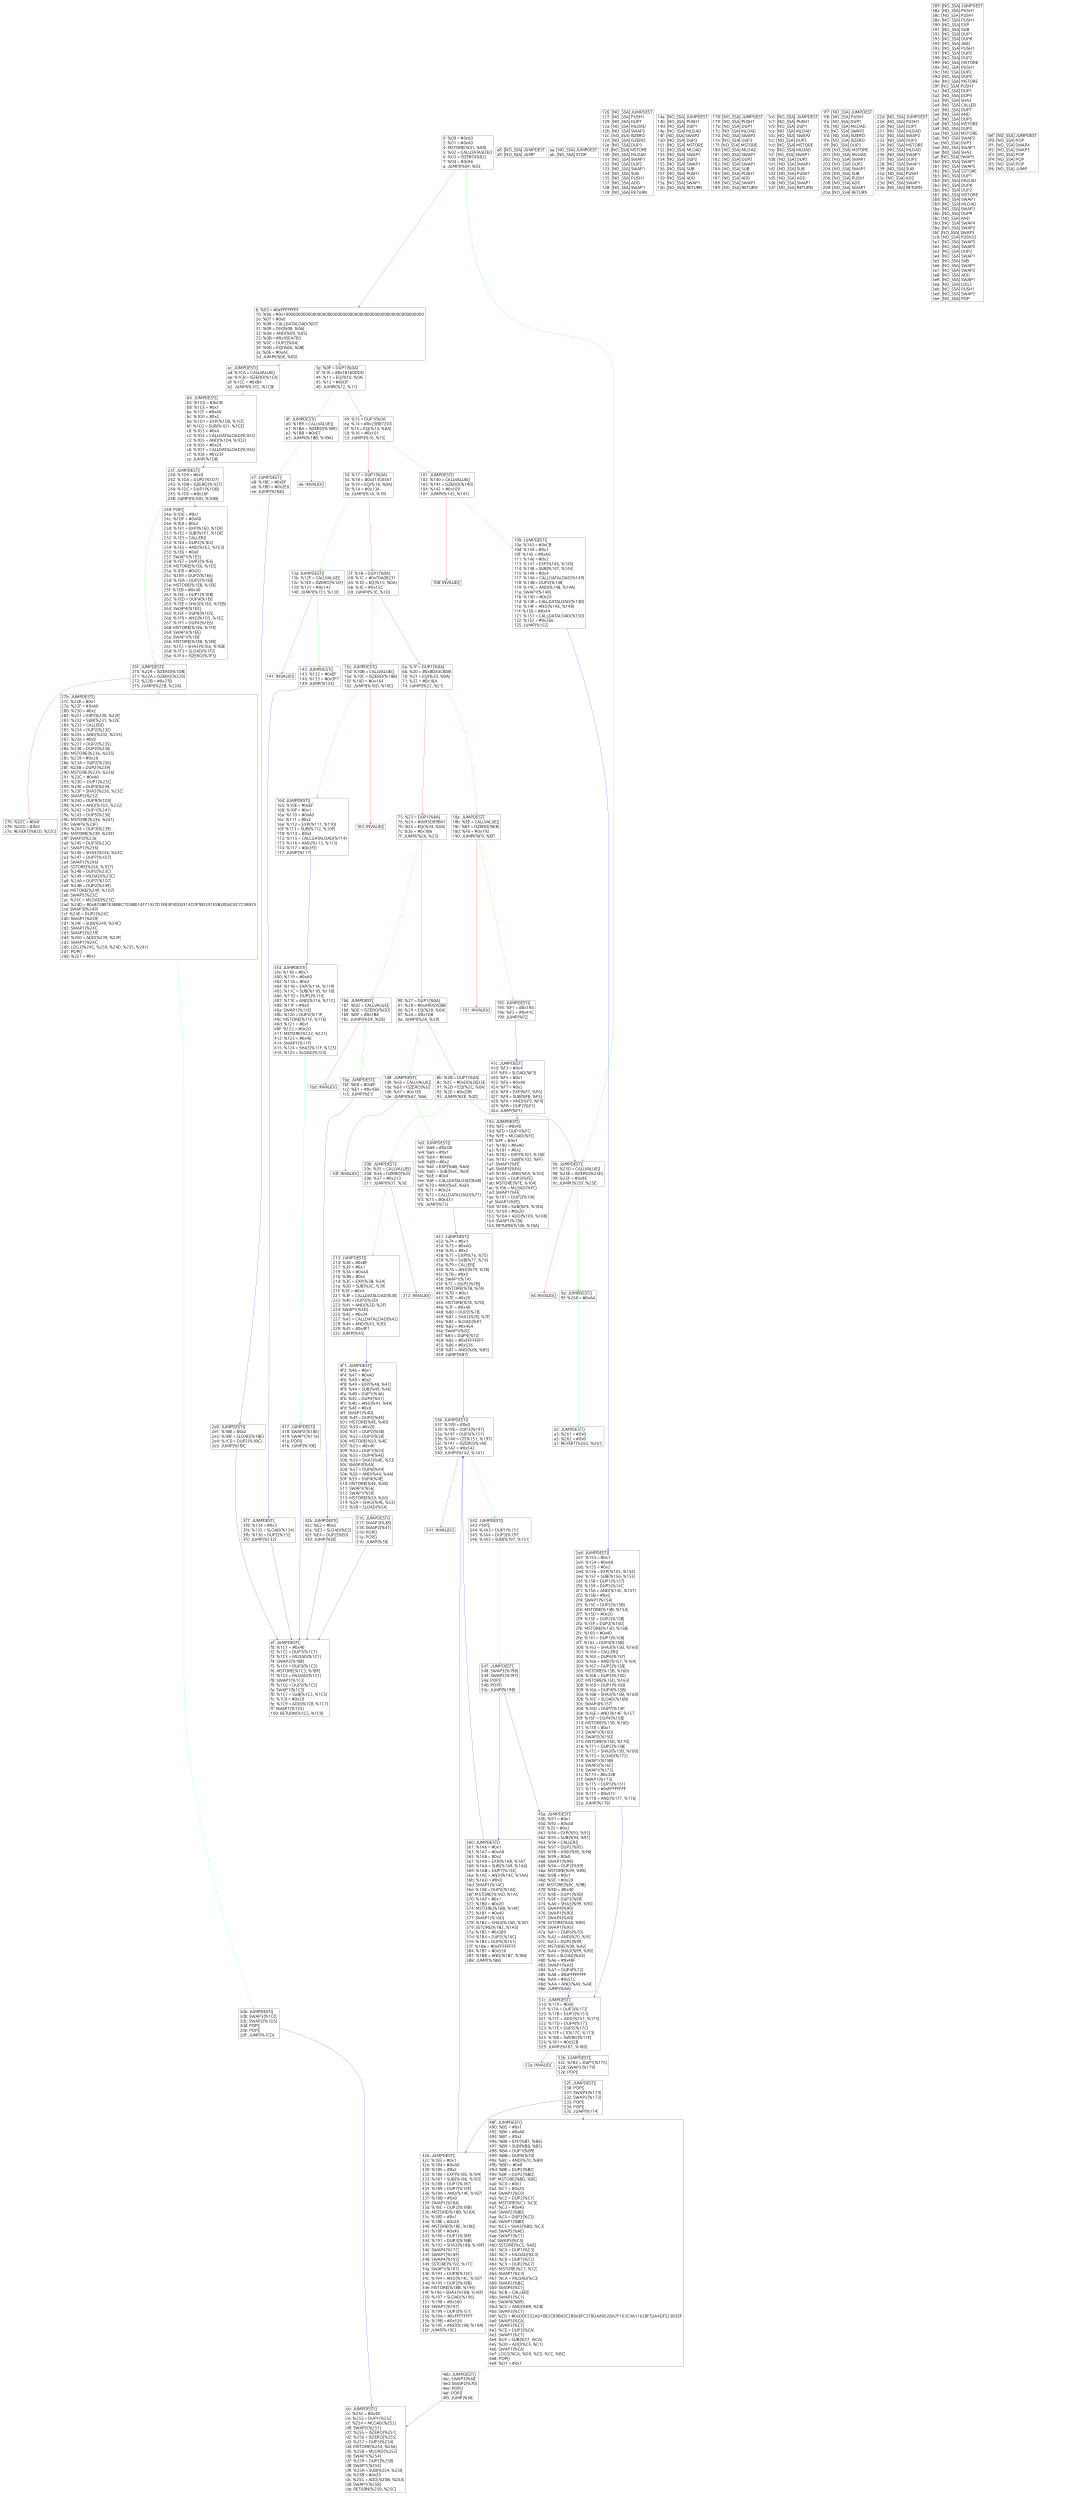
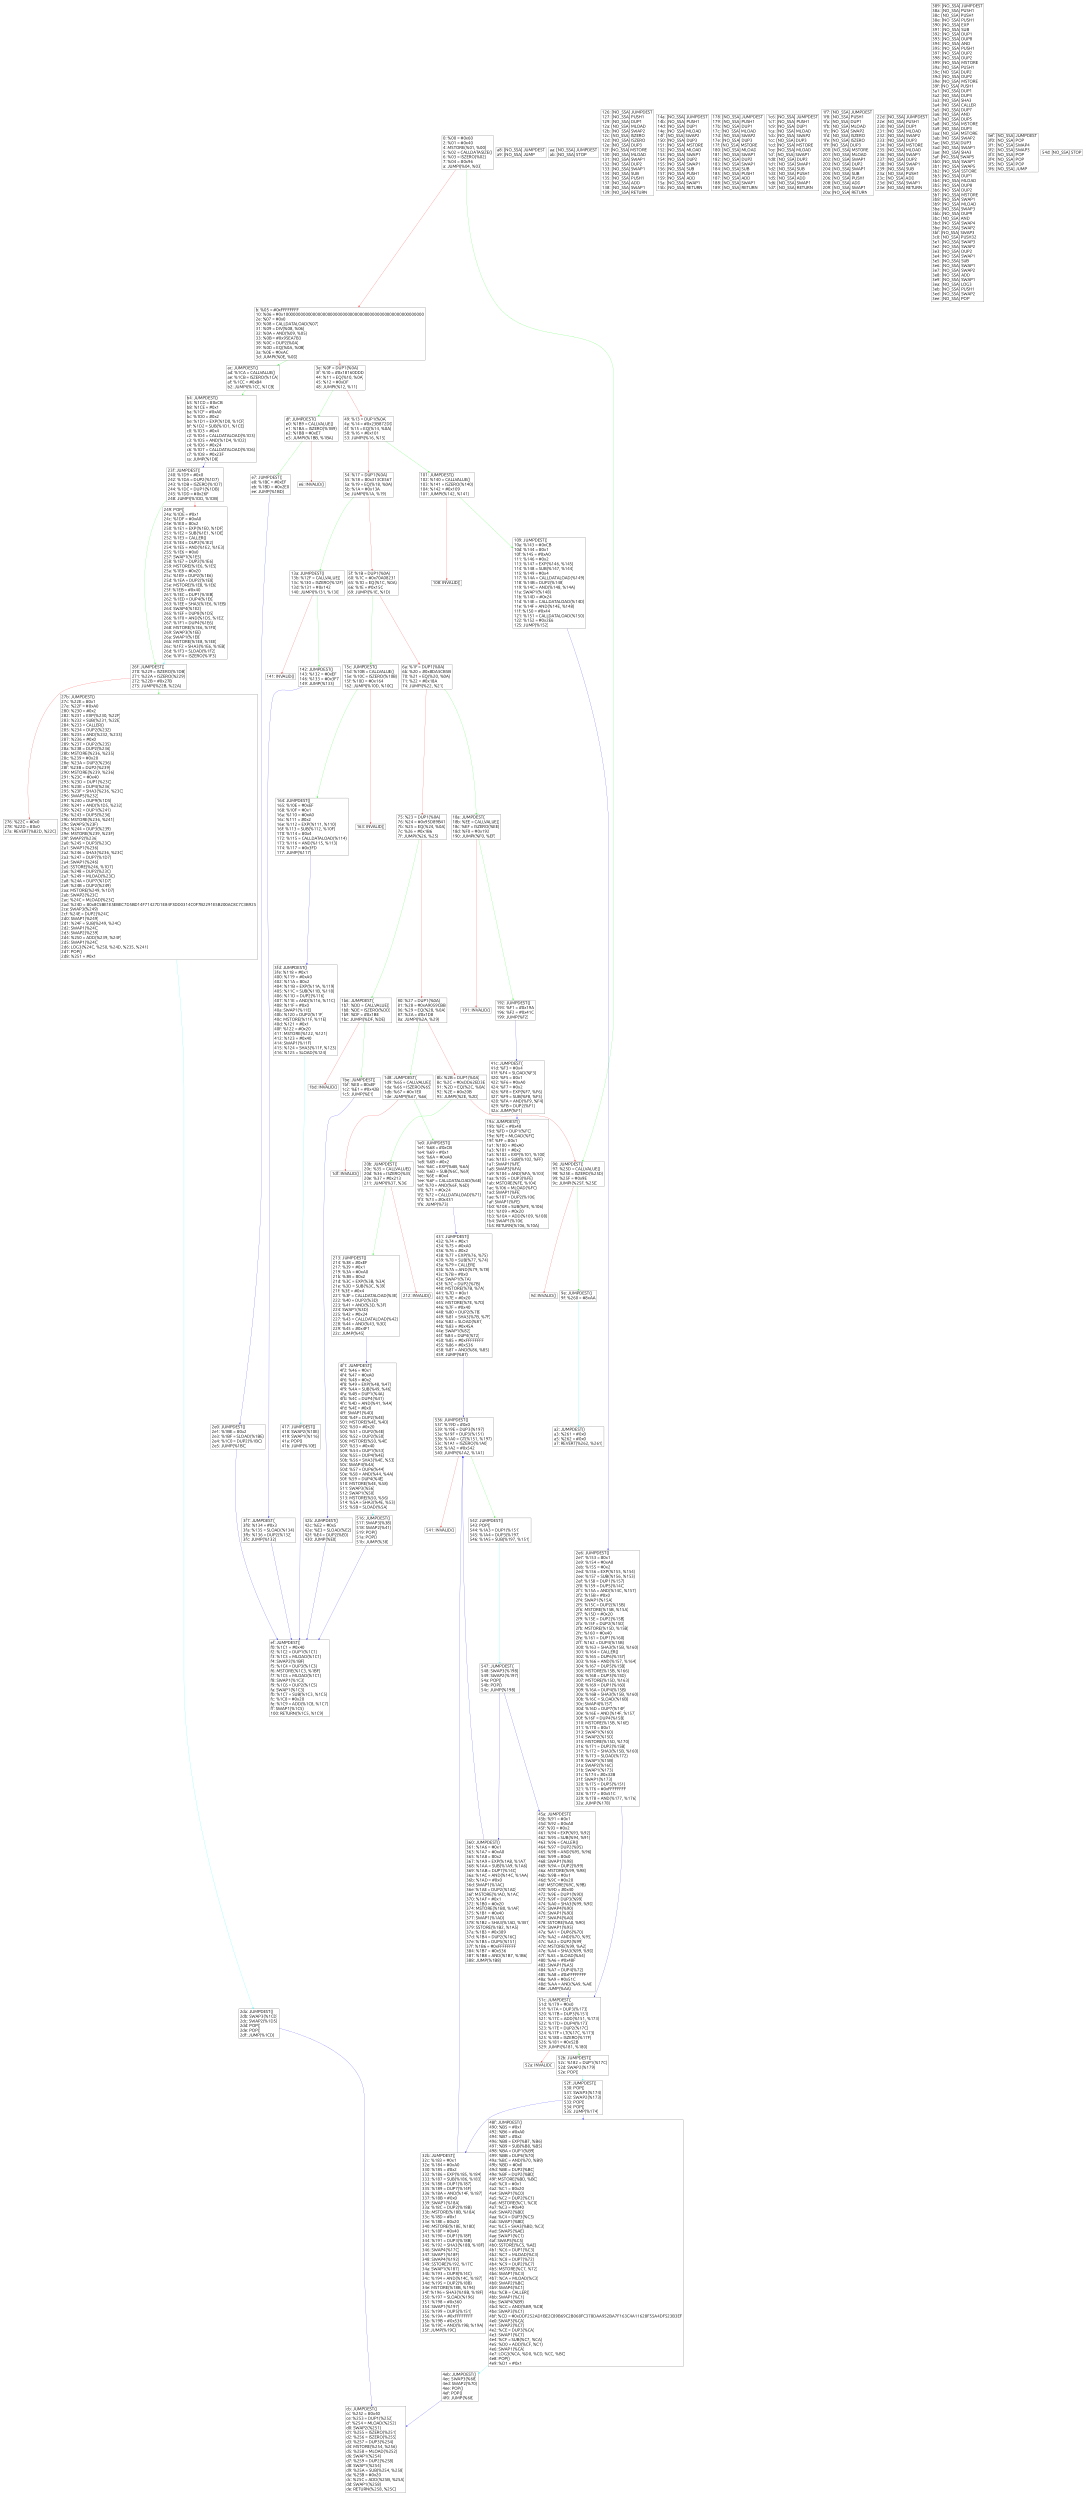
none -> (1062, 153)
